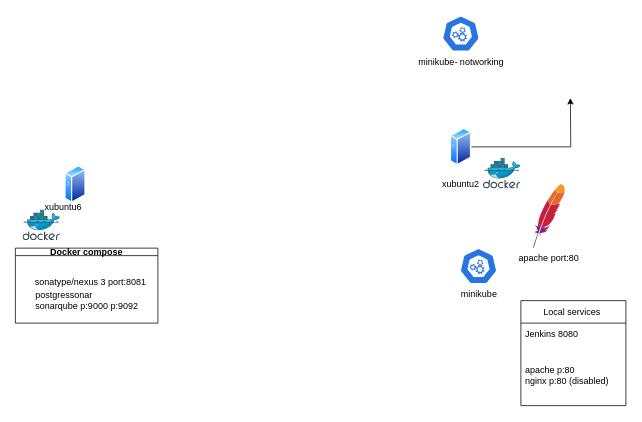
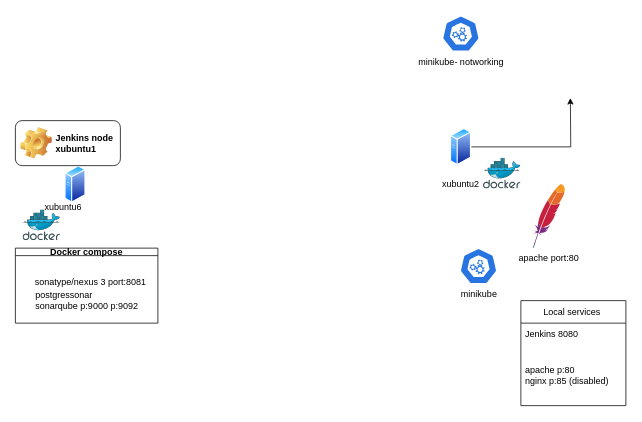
none -> (68, 143)
(571, 375) -> (571, 375)
